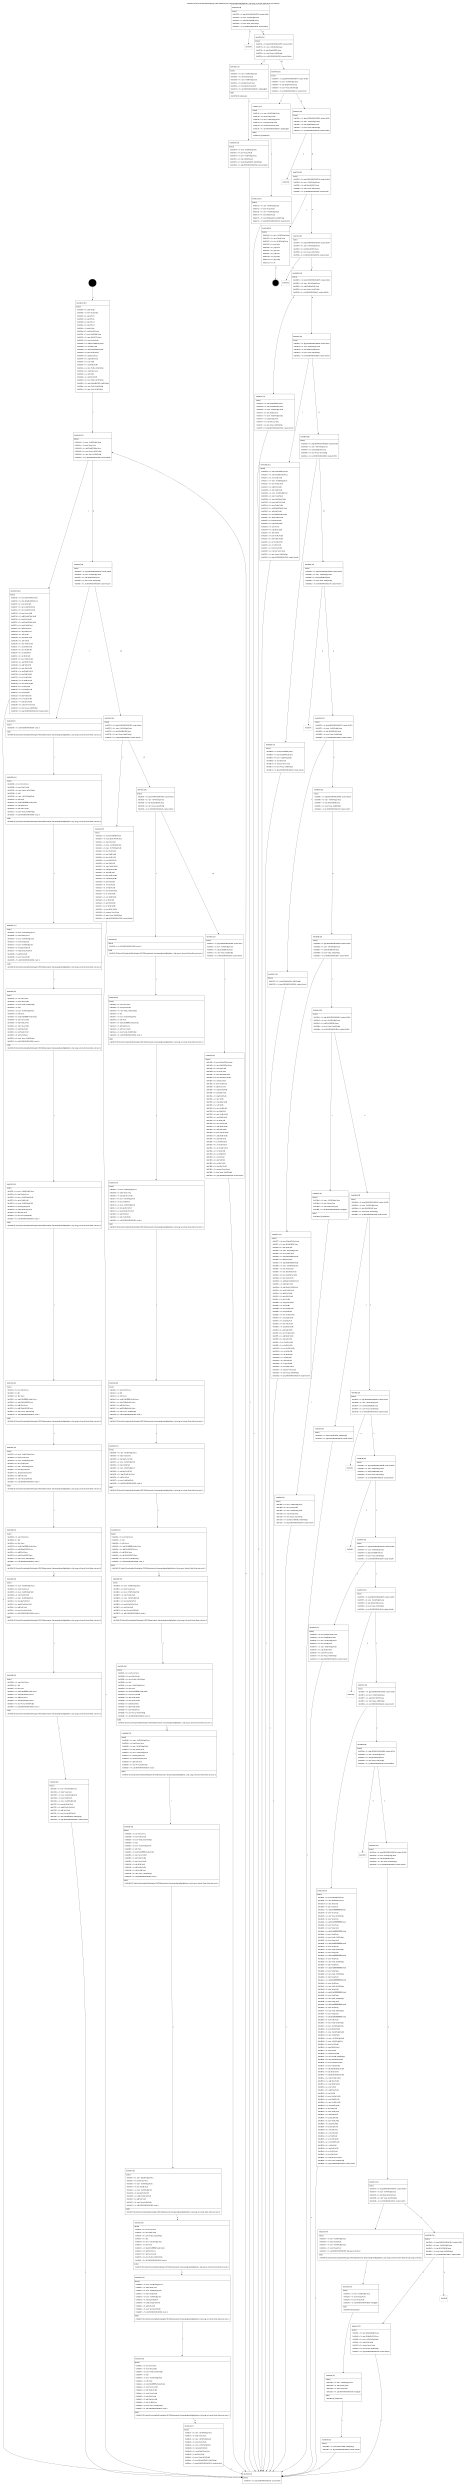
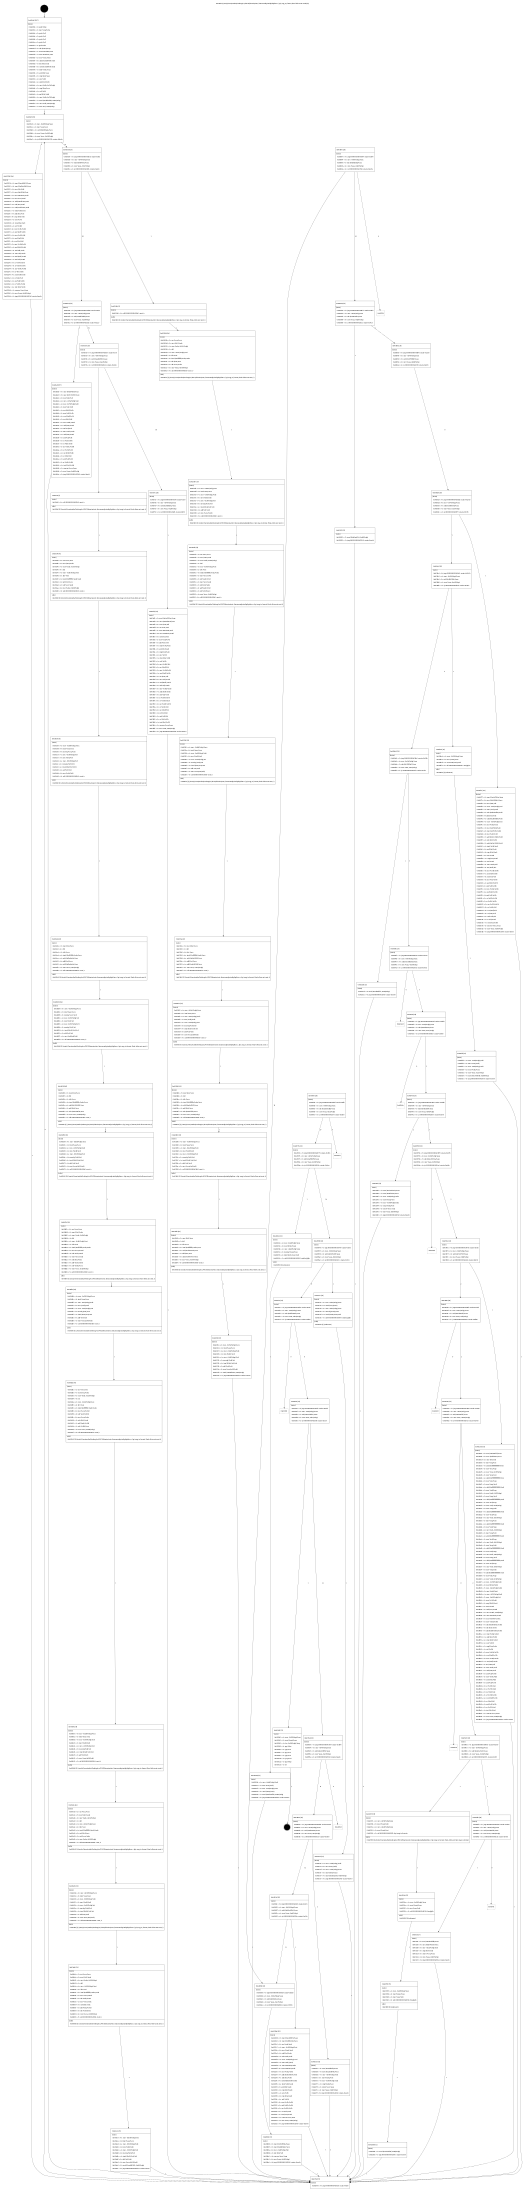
(321, 510) -> (274, 1072)
none -> (454, 1748)
